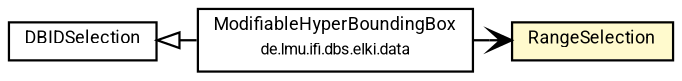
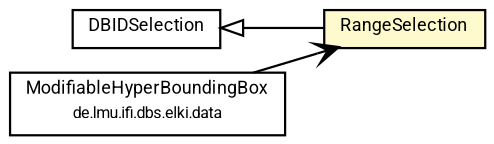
(188, 40) -> (284, 28)
